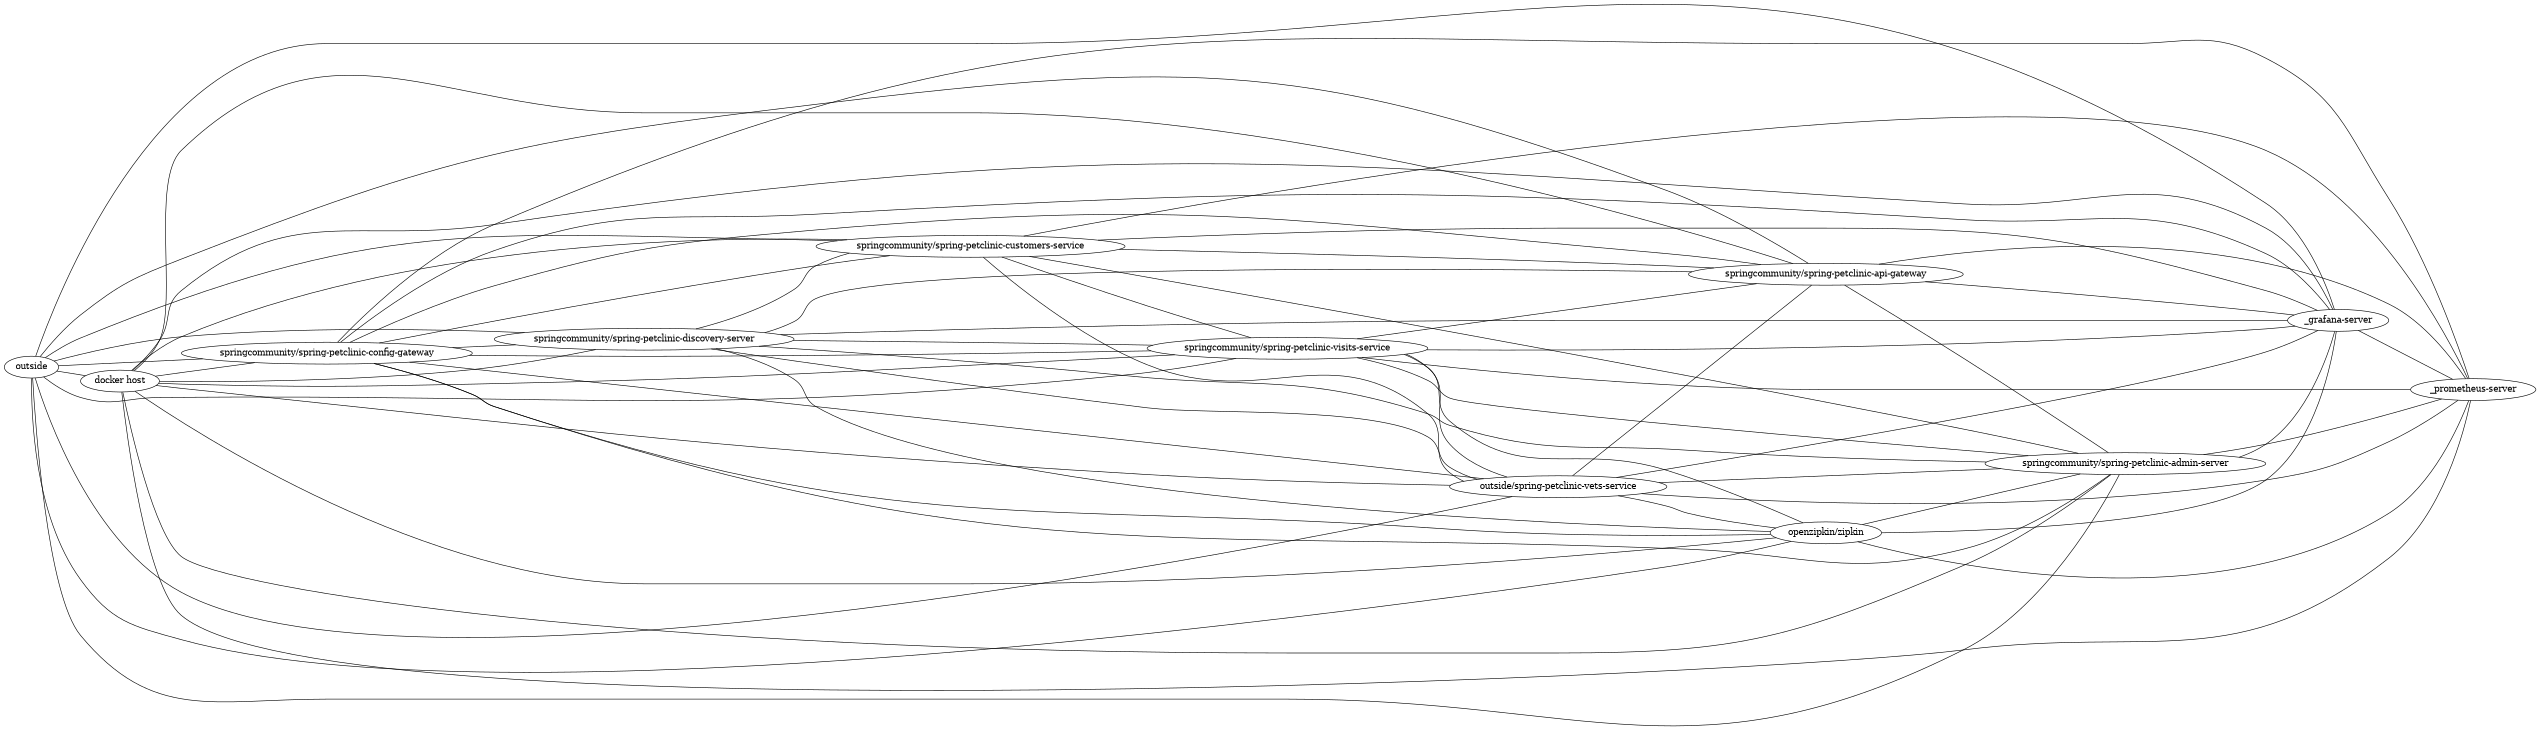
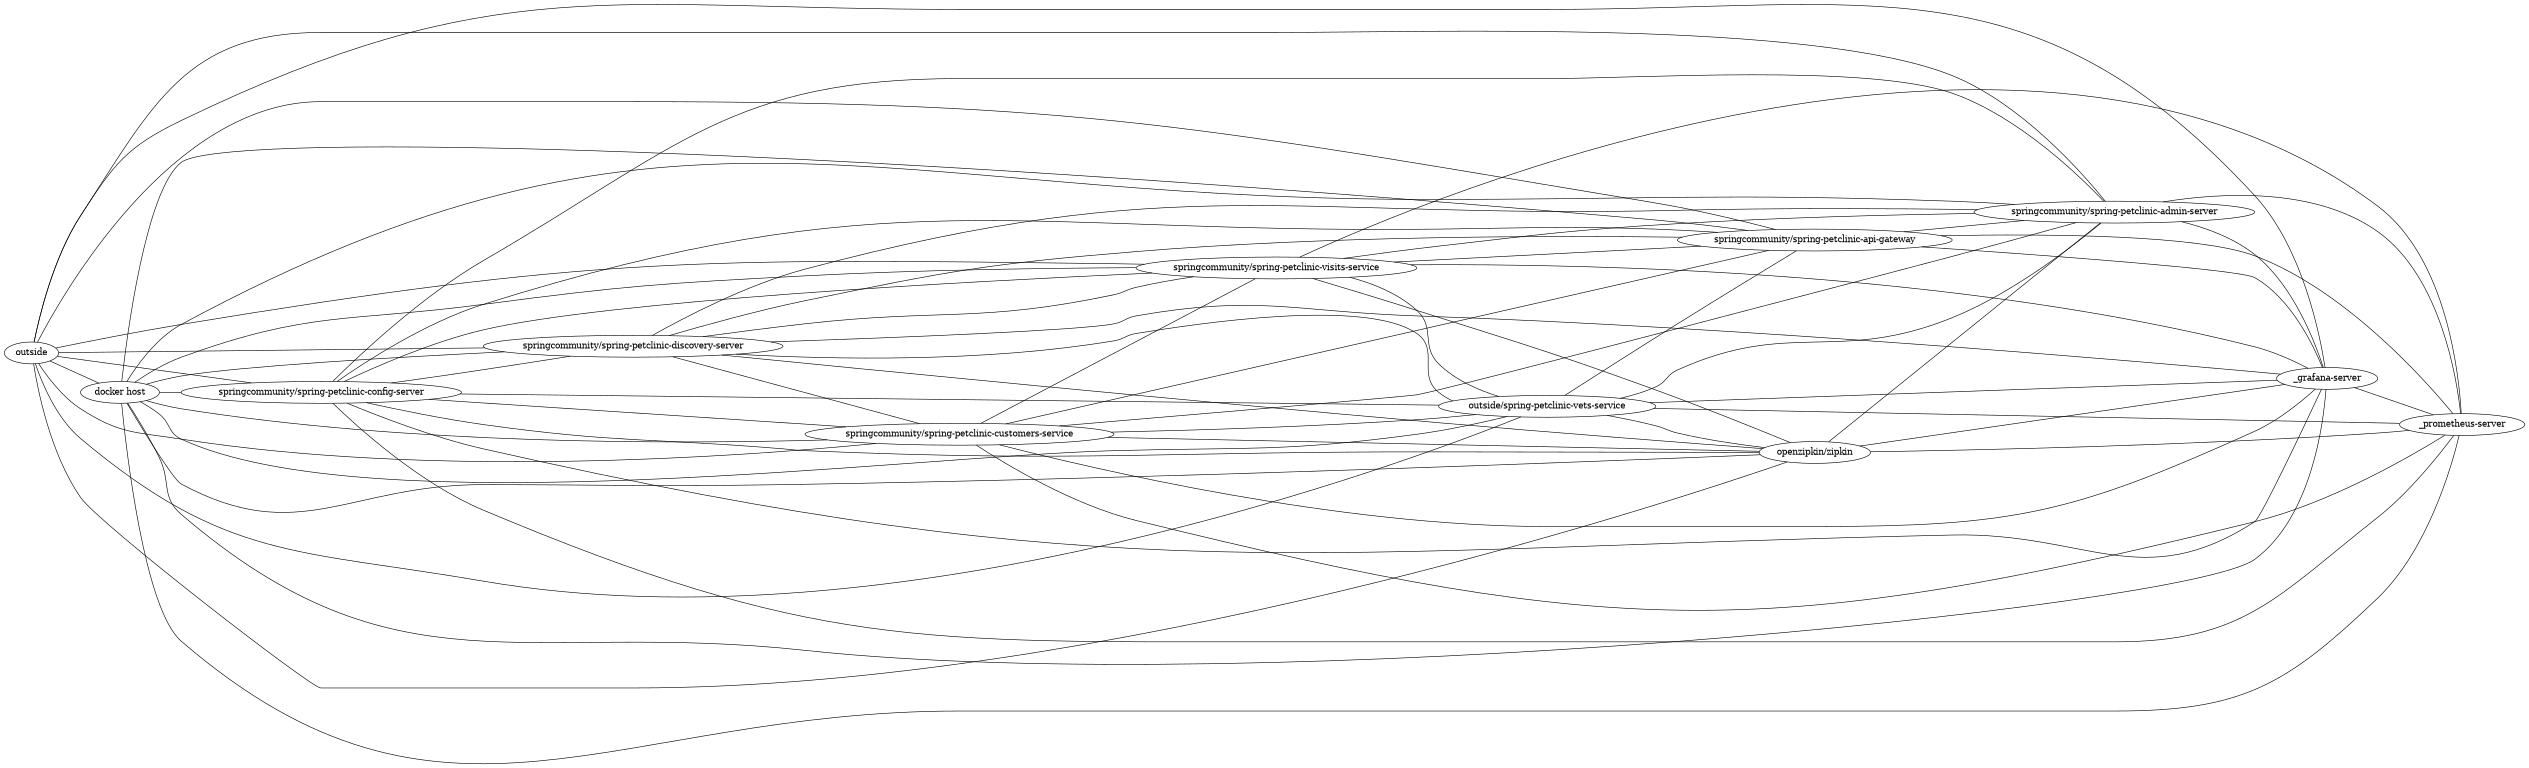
(327, 353) -> (321, 392)
none -> (1434, 444)
